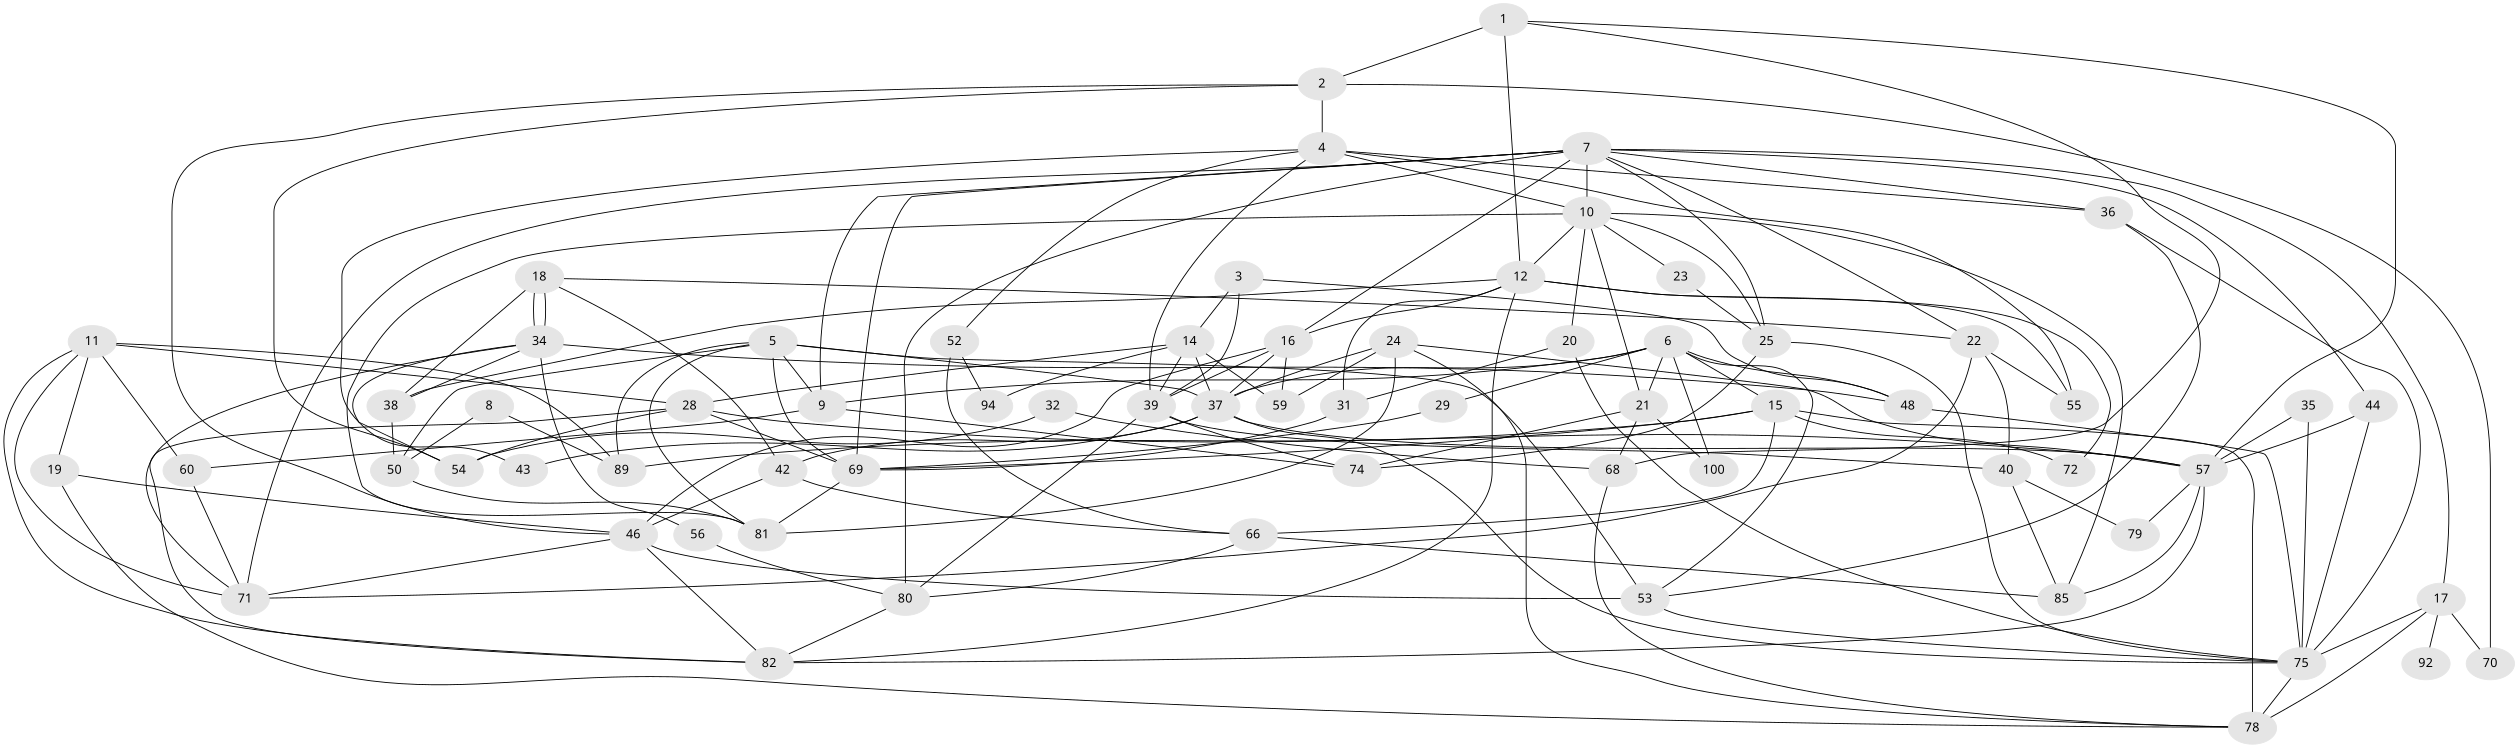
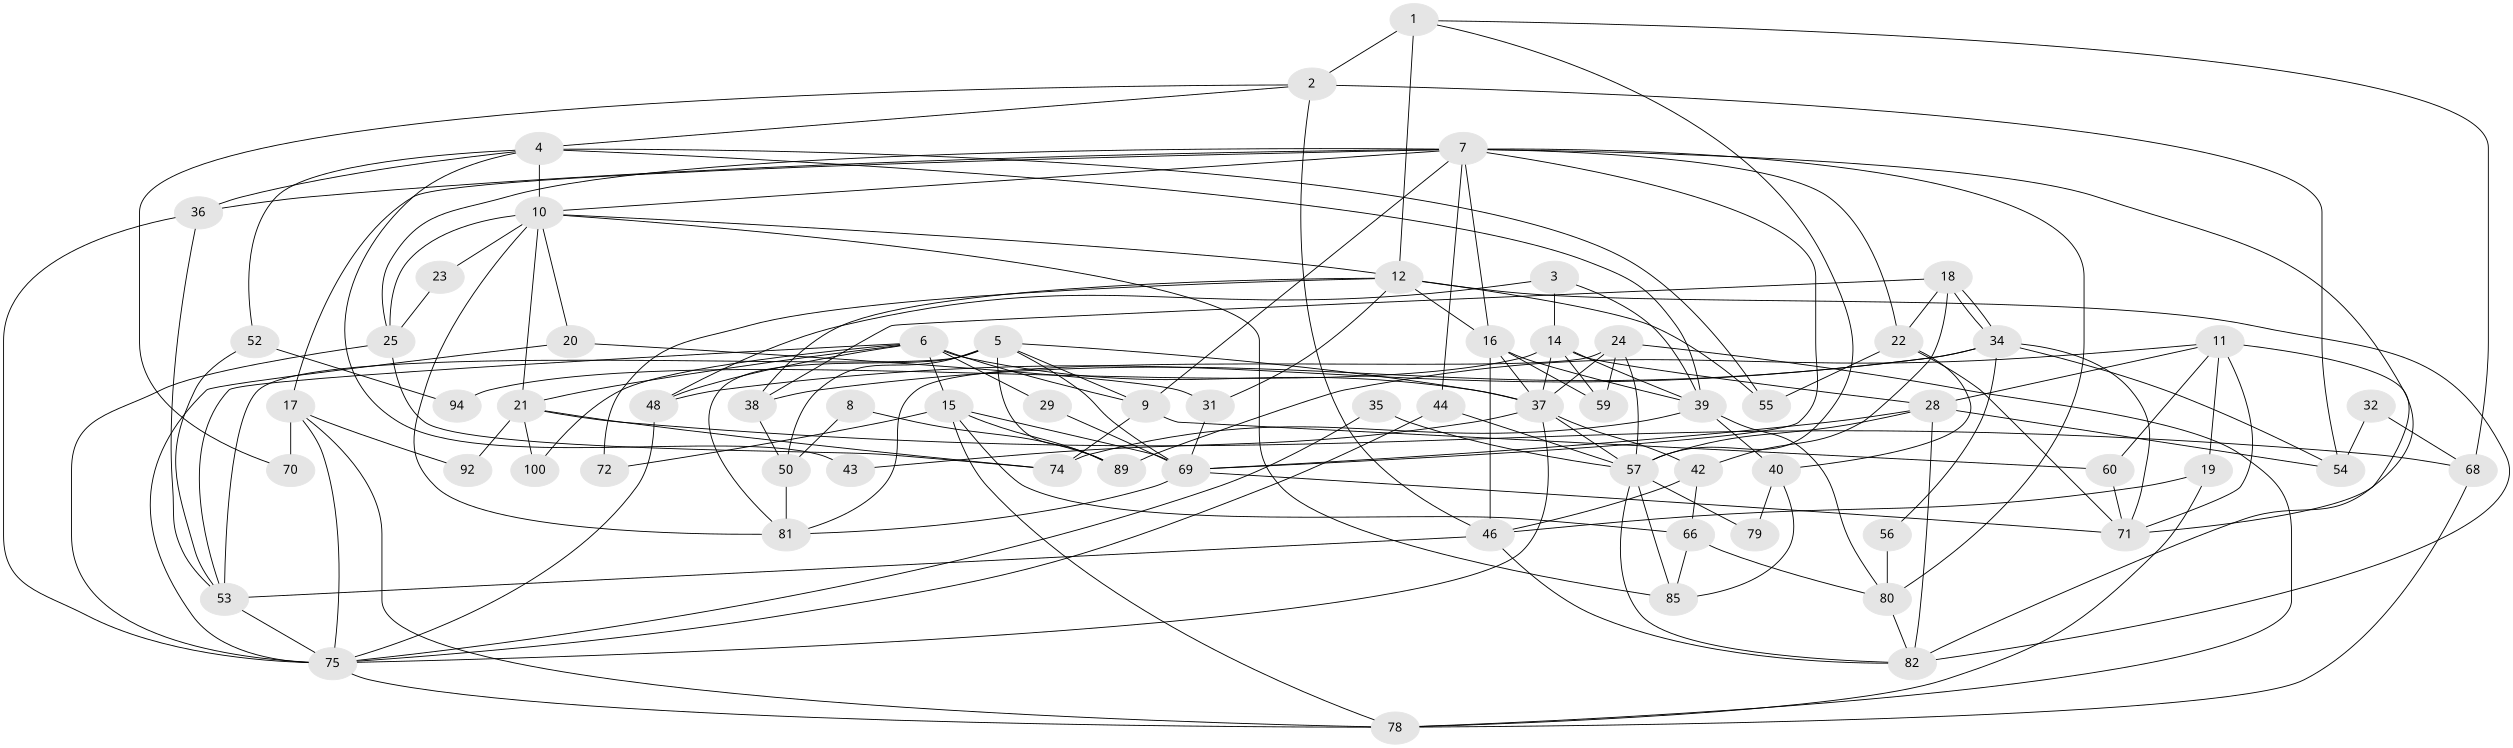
none -> (500, 432)
(1049, 494) -> (177, 448)
(439, 567) -> (1656, 501)
